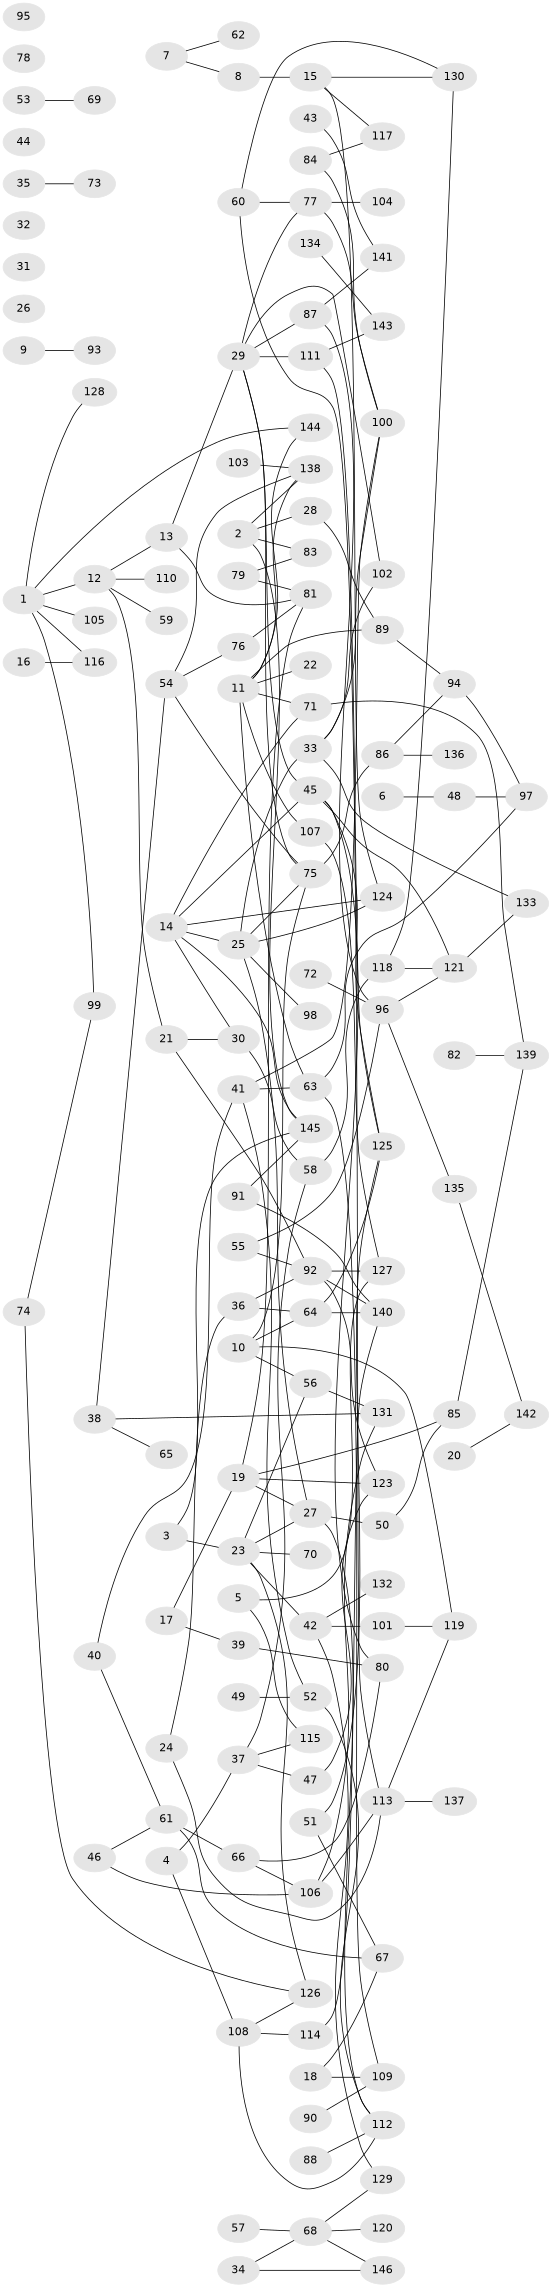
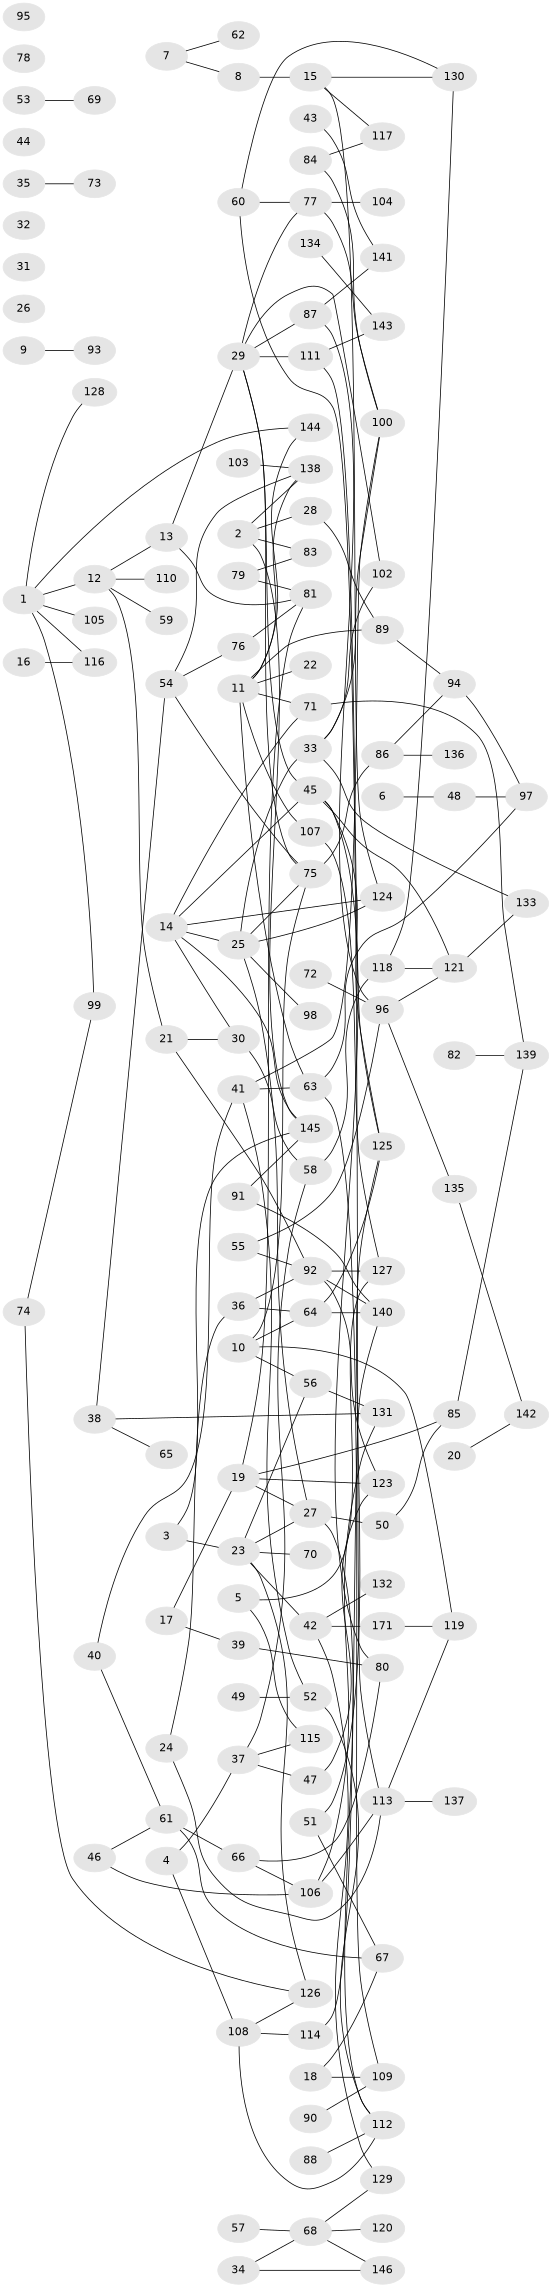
(383, 1626) -> (383, 1626)
